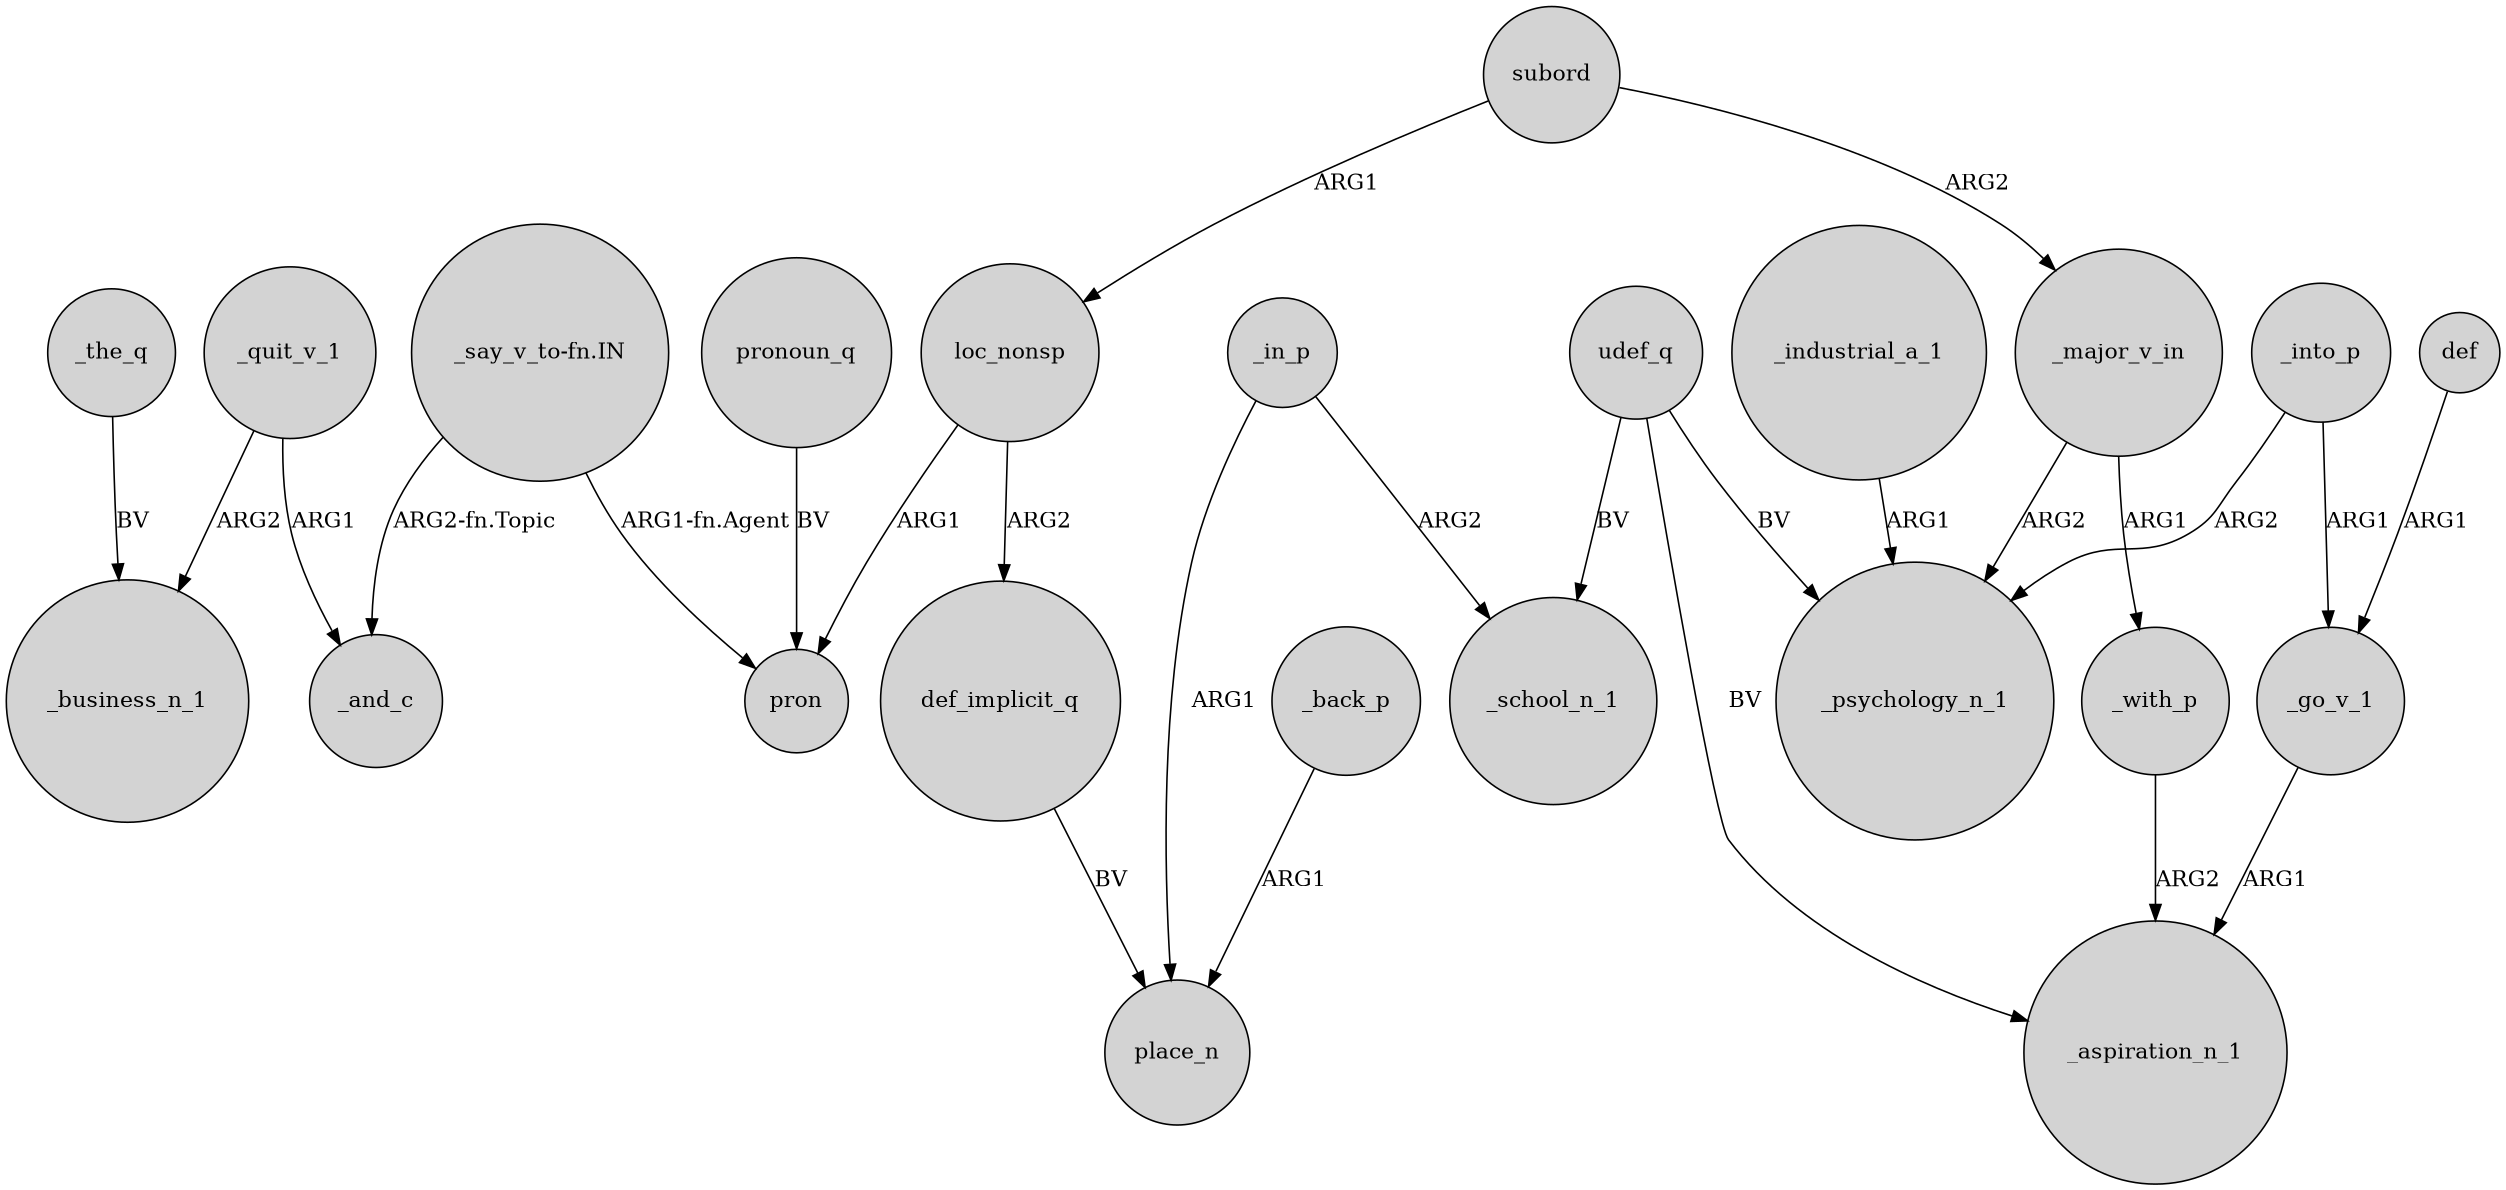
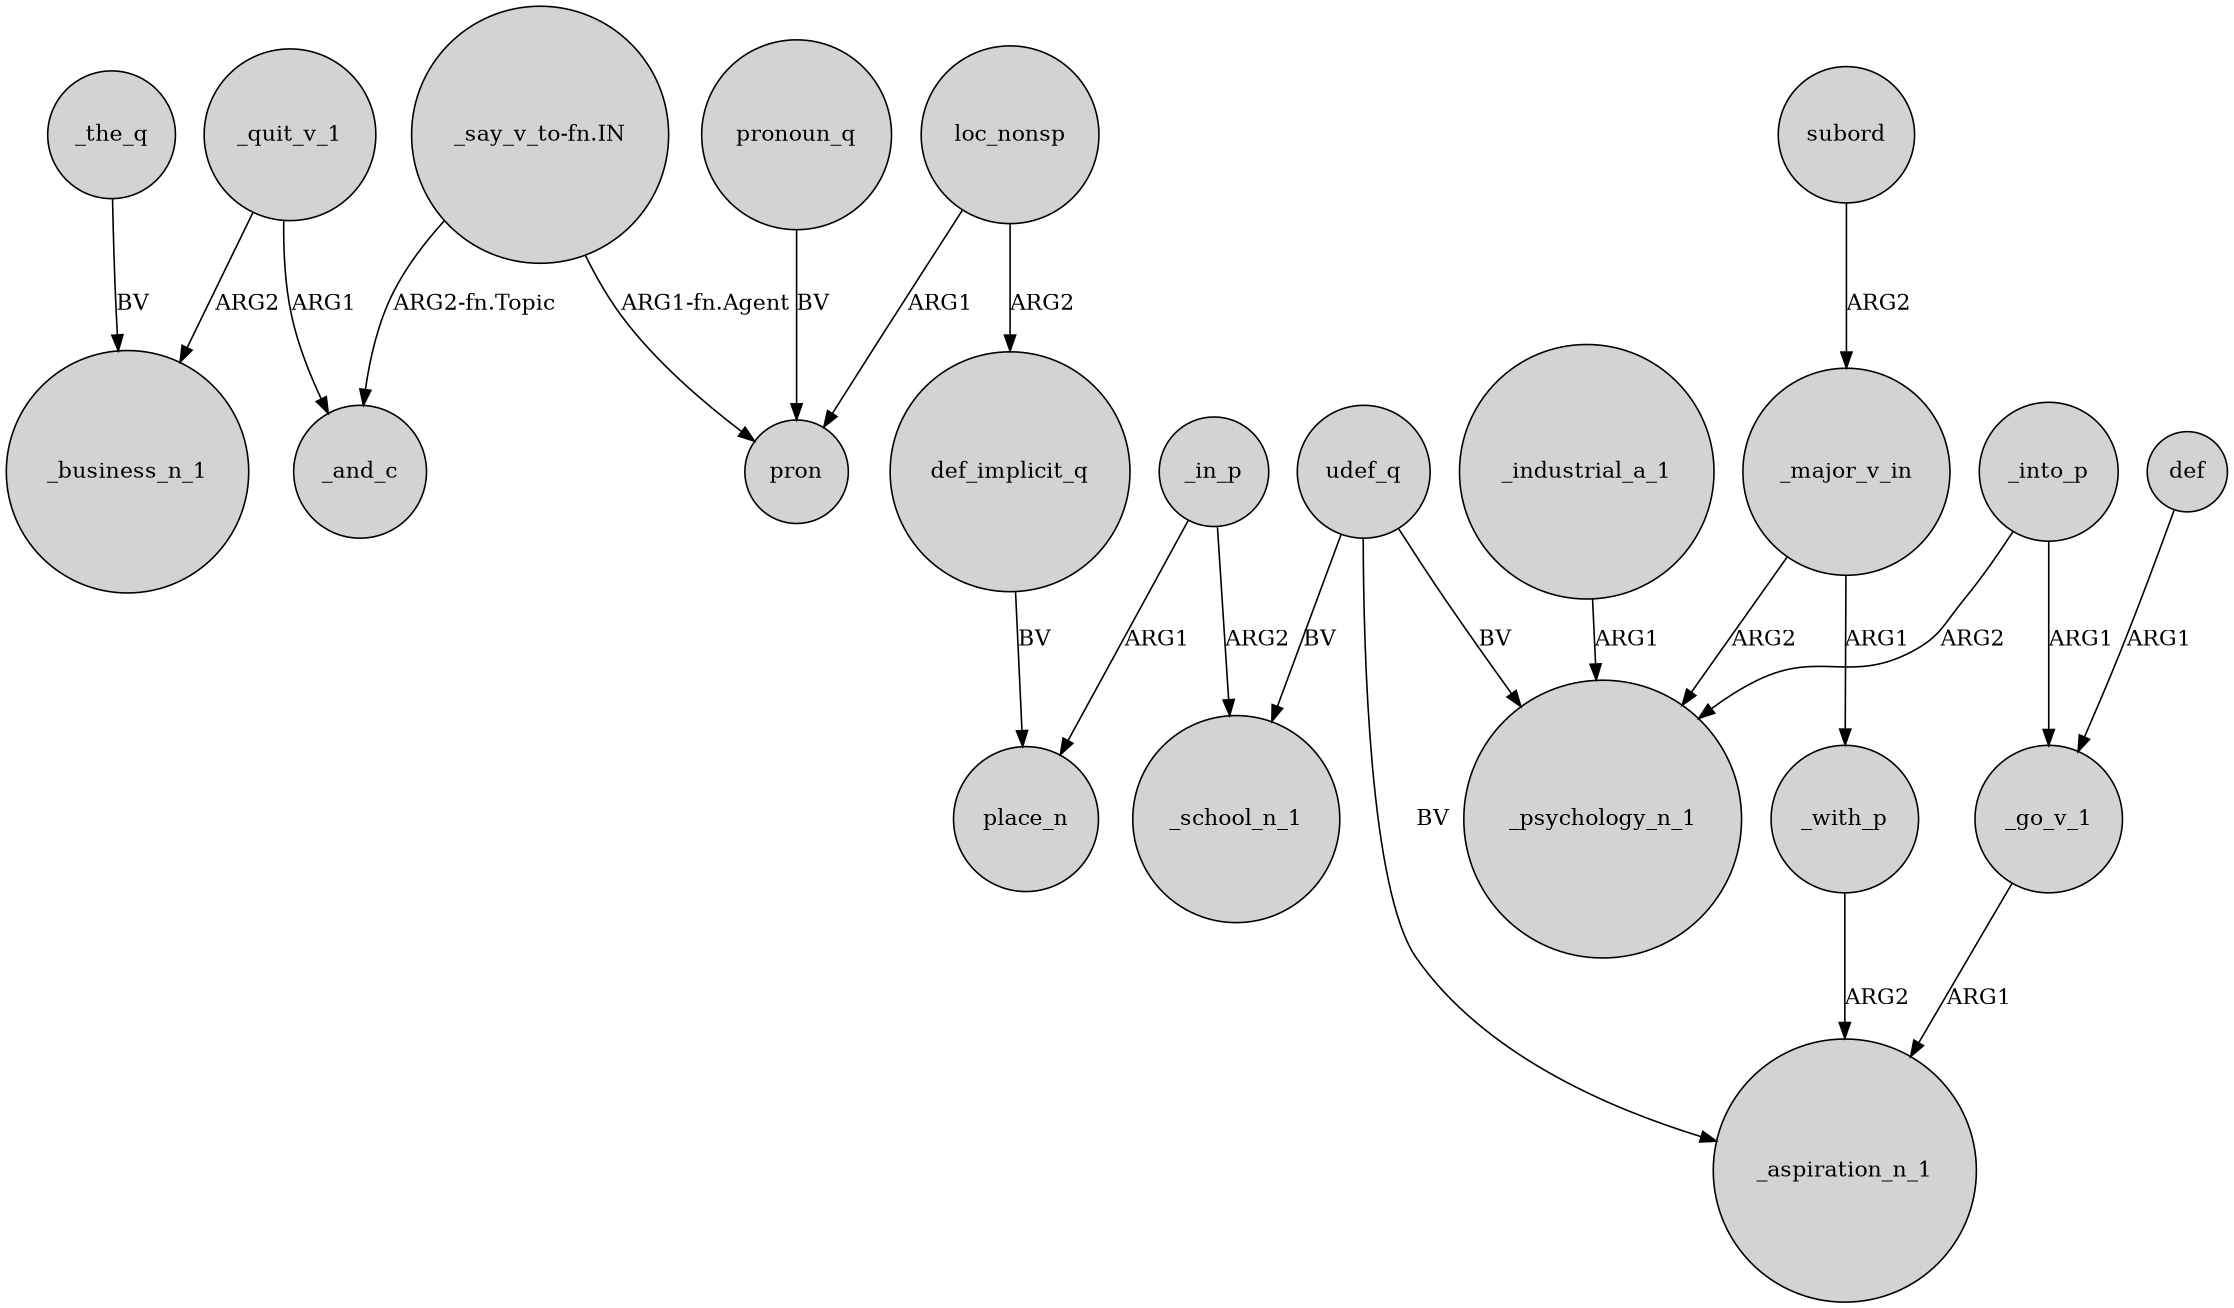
(1288, 187) -> none
(1346, 701) -> none
